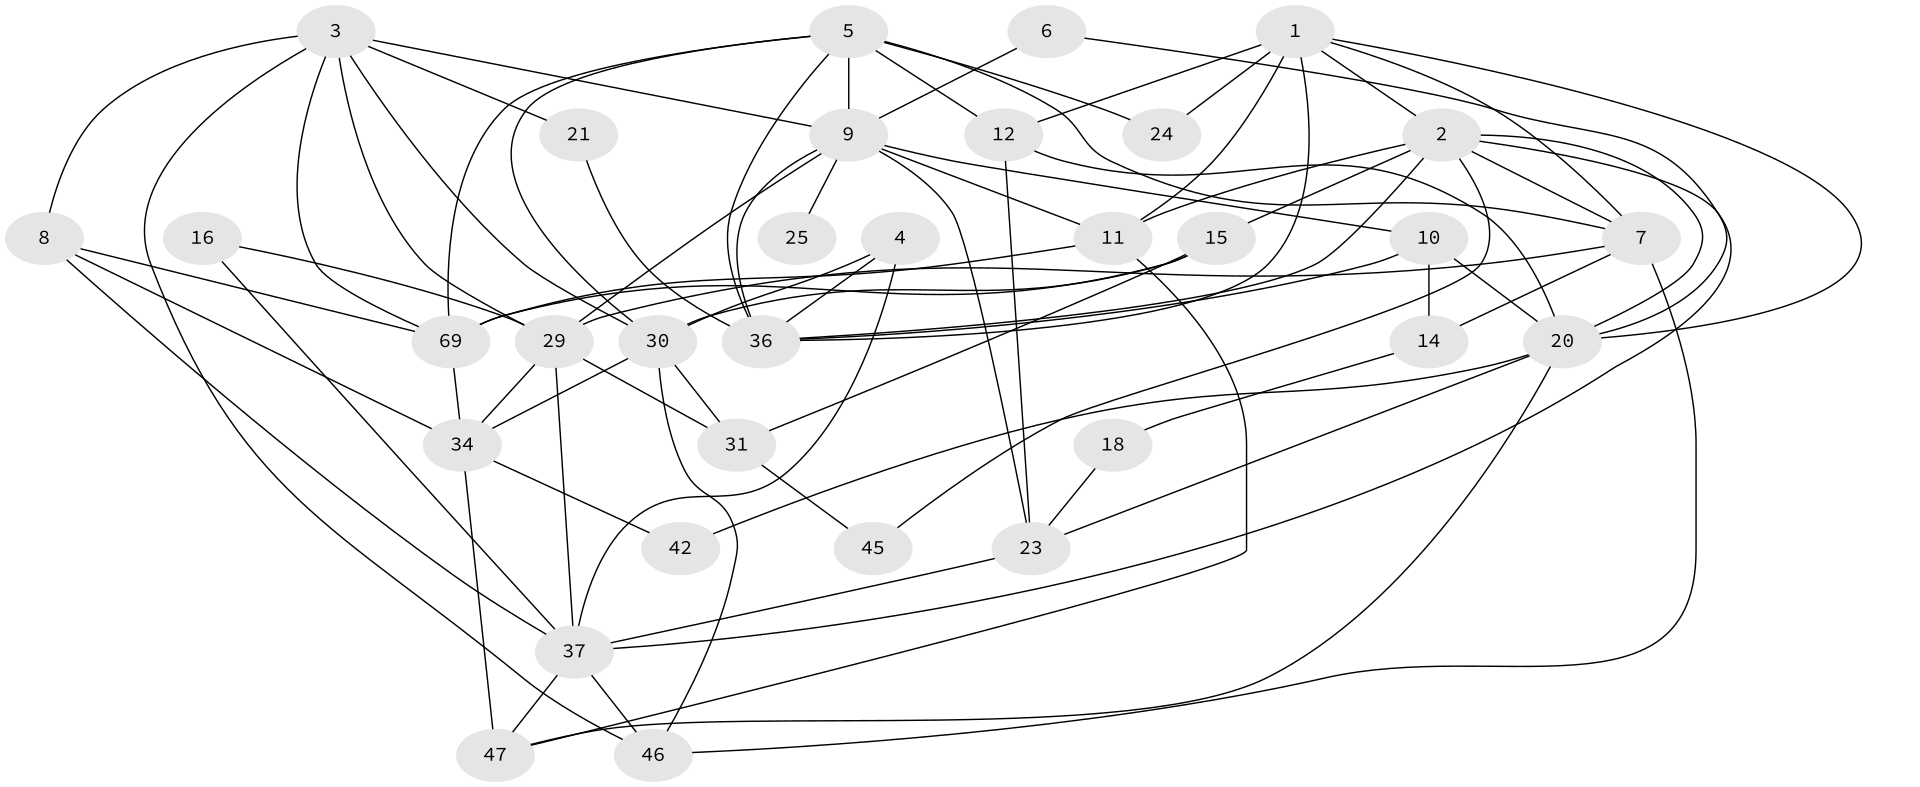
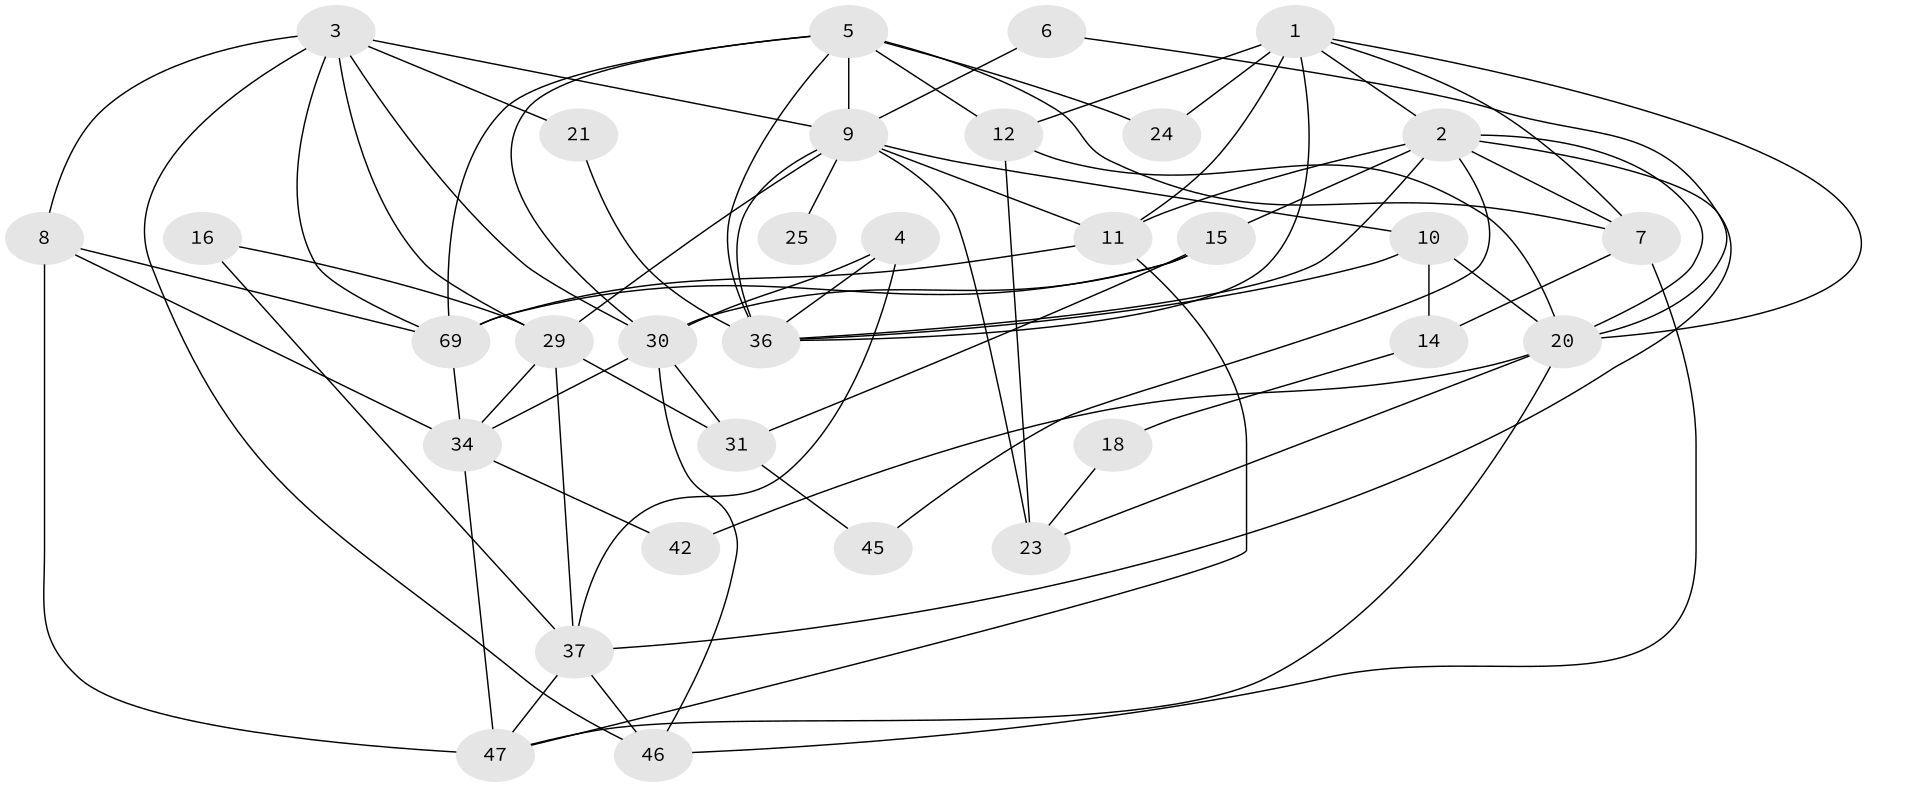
(1066, 270) -> none
(299, 457) -> (67, 665)
(803, 601) -> none
